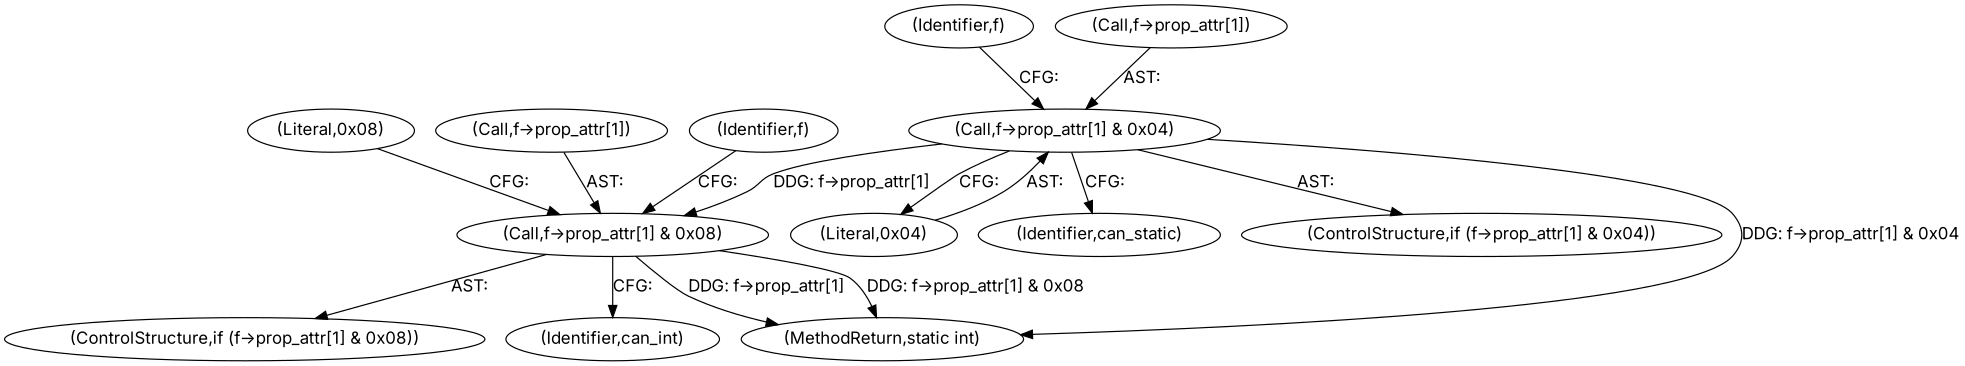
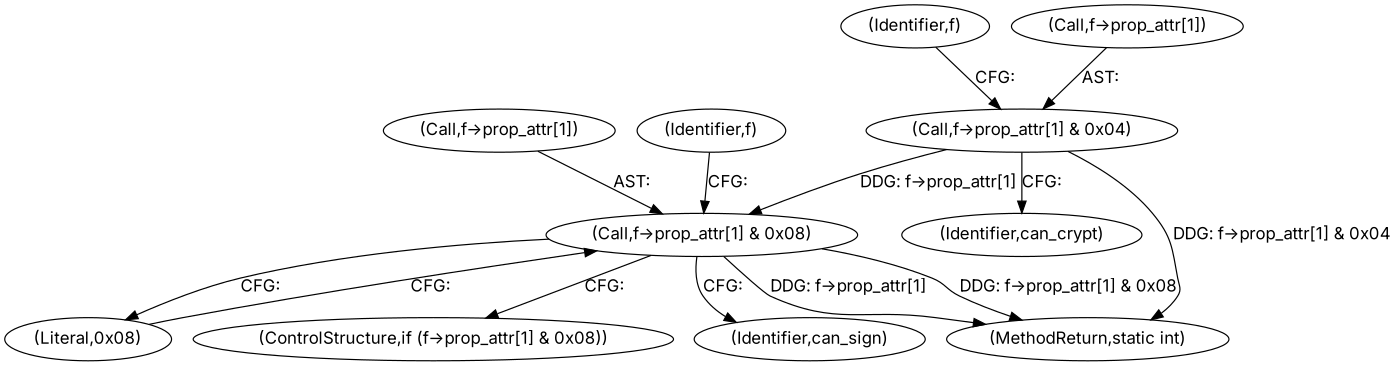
(874, 235) -> none
(1099, 235) -> (1022, 235)
(1482, 235) -> none
none -> (339, 259)
(472, 287) -> (607, 287)
(613, 339) -> (810, 339)
